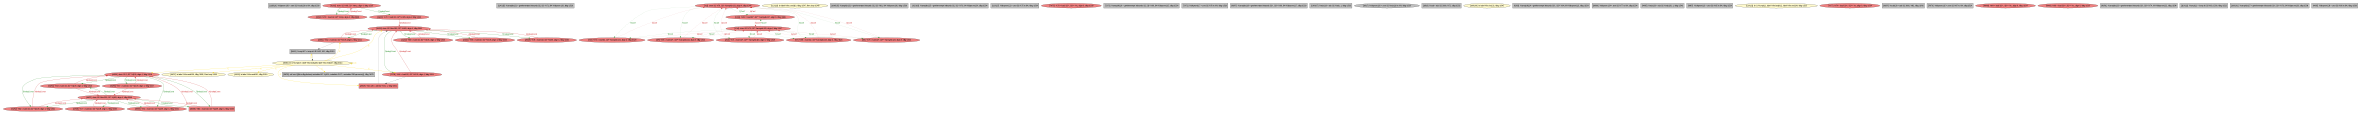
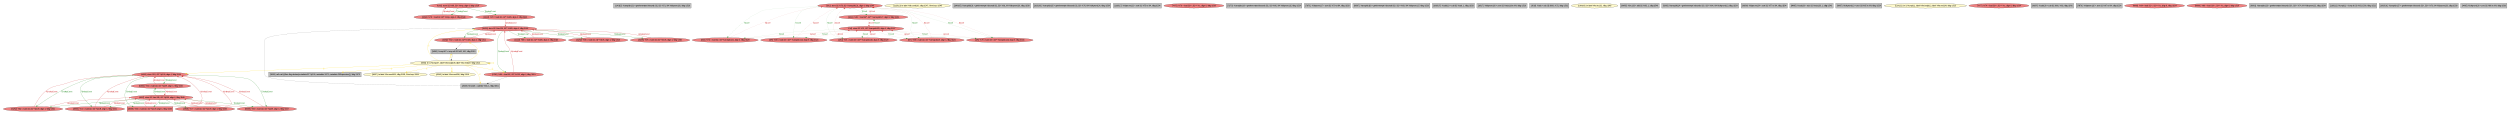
(294, 6) -> none
(1387, 6) -> (1502, 6)
none -> (1640, 6)
none -> (215, 86)
(378, 86) -> (480, 86)
none -> (218, 102)
